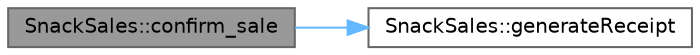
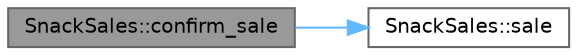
(530, 28) -> (469, 28)
